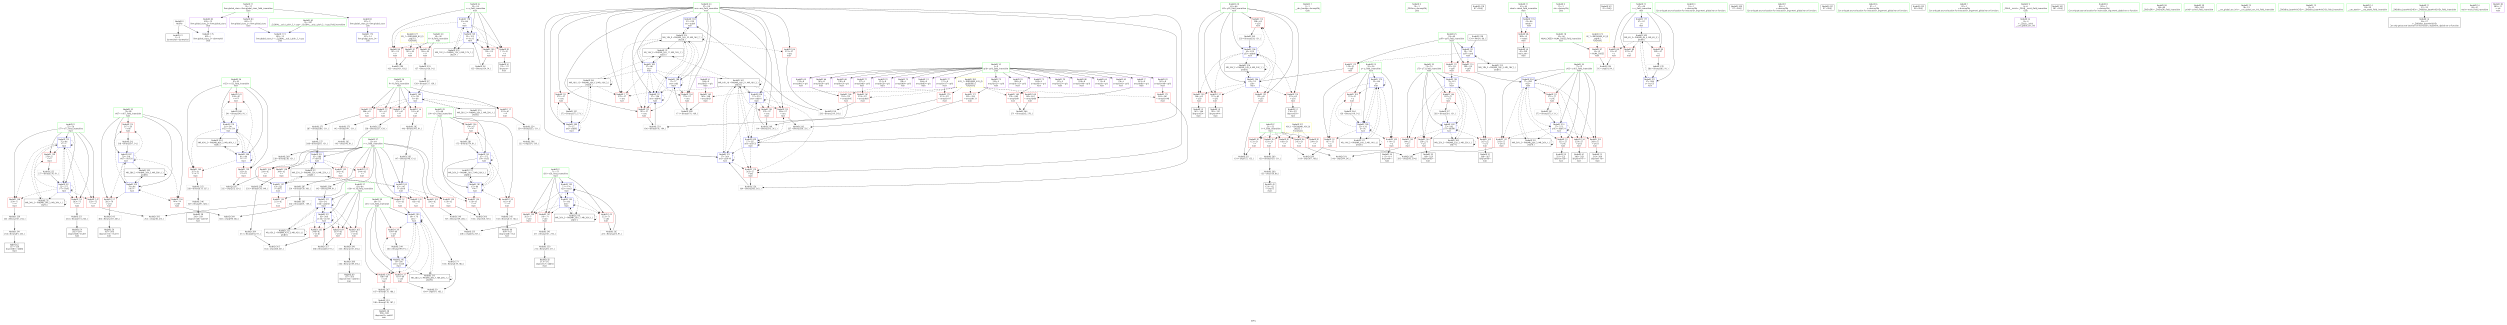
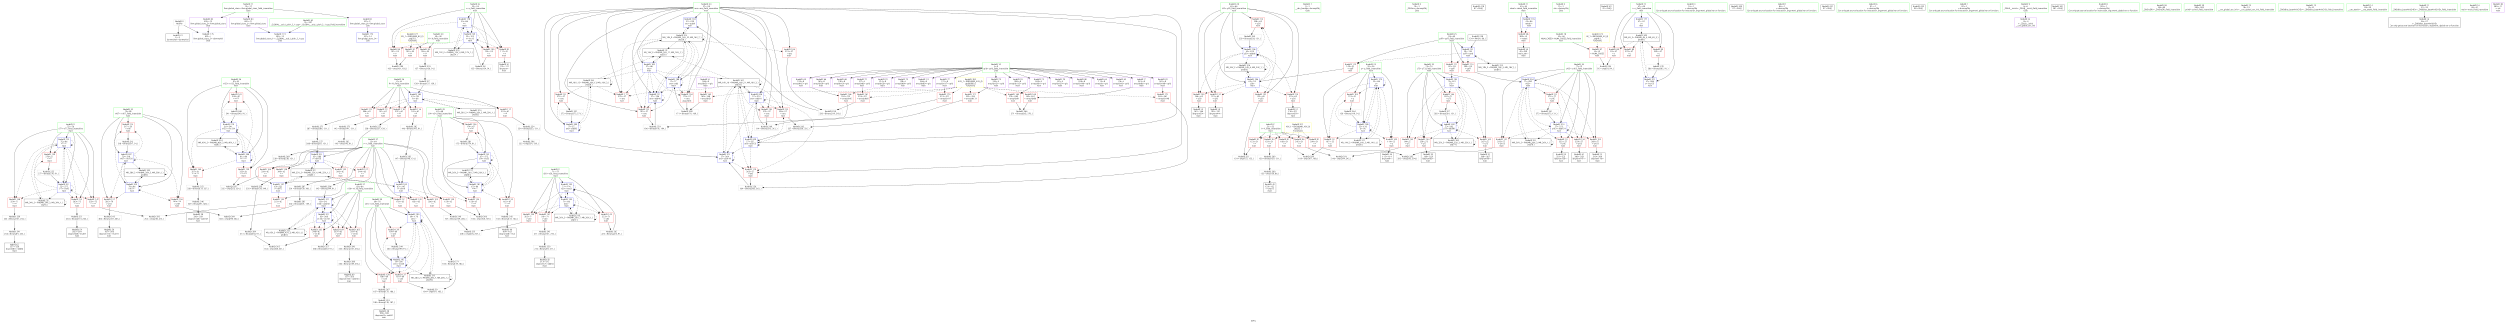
(687, 101) -> (687, 101)
